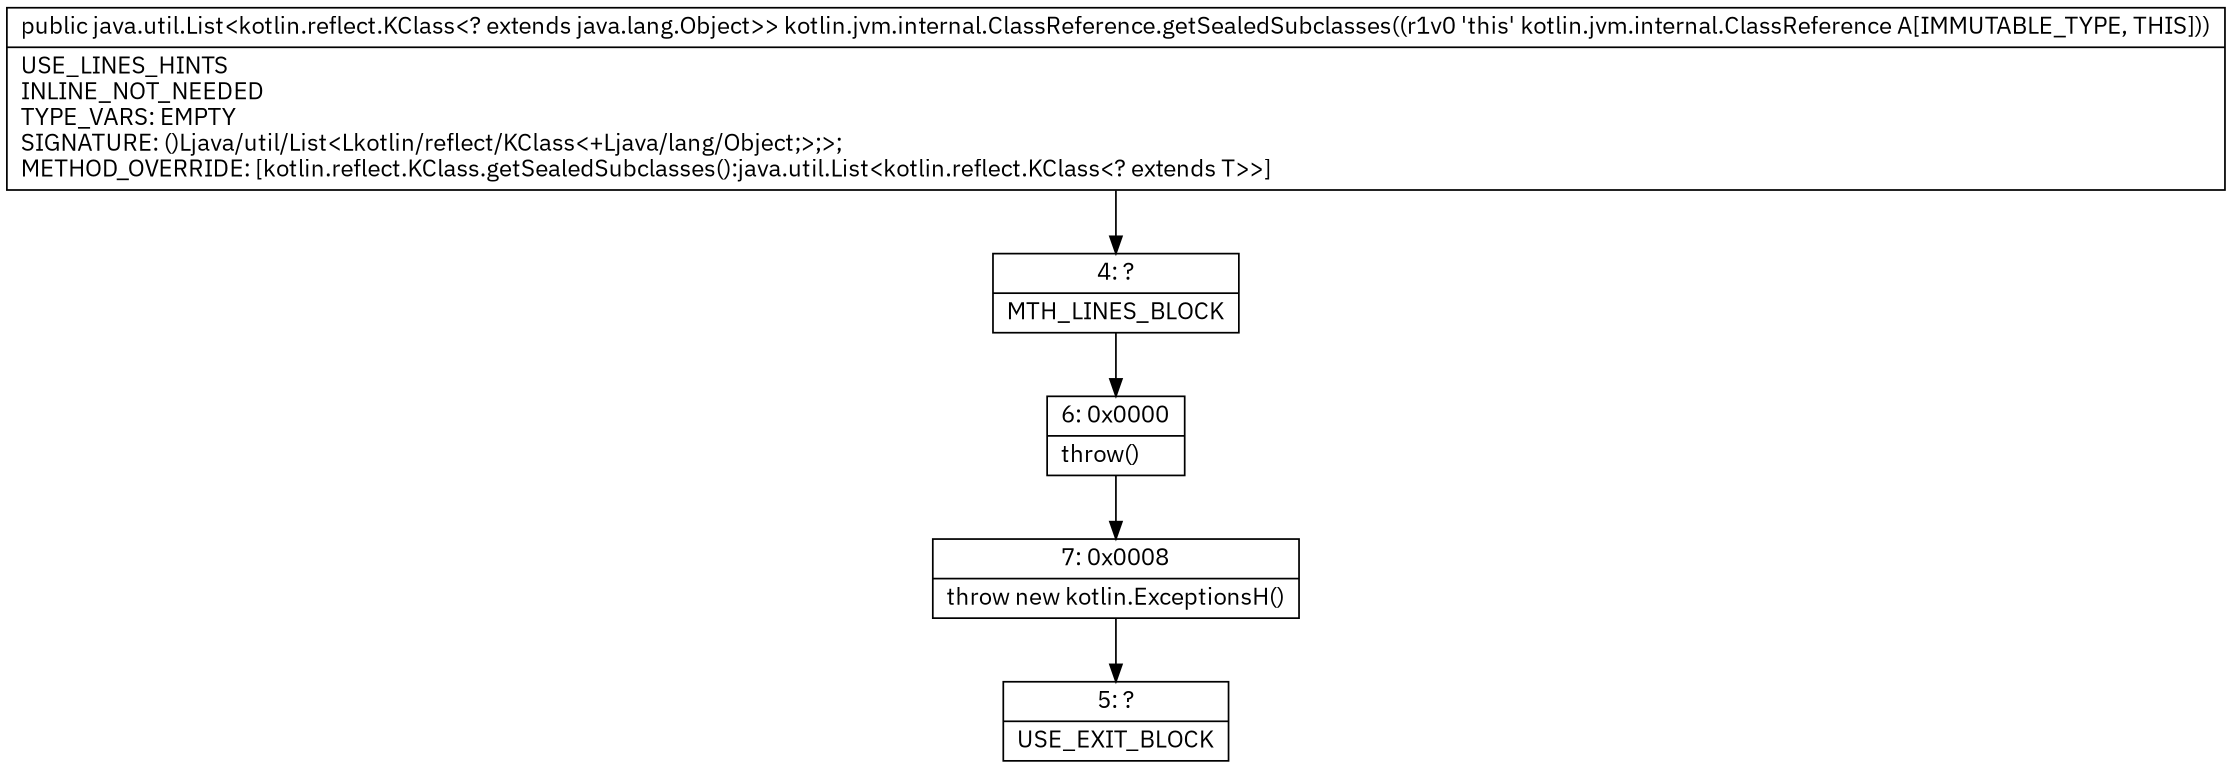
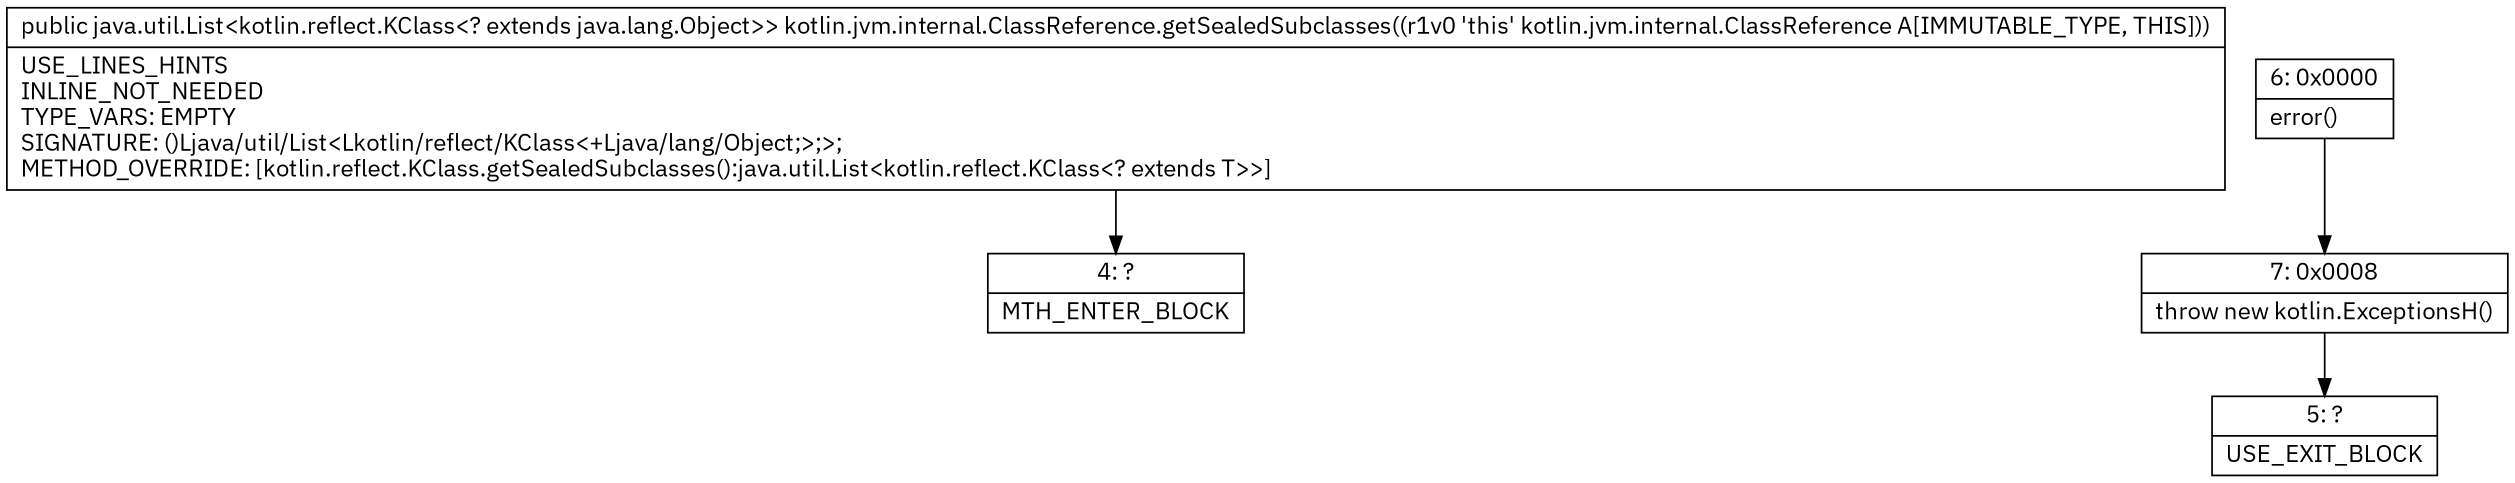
(1116, 312) -> (1116, 312)
(1116, 356) -> none
(1100, 455) -> (2304, 118)
